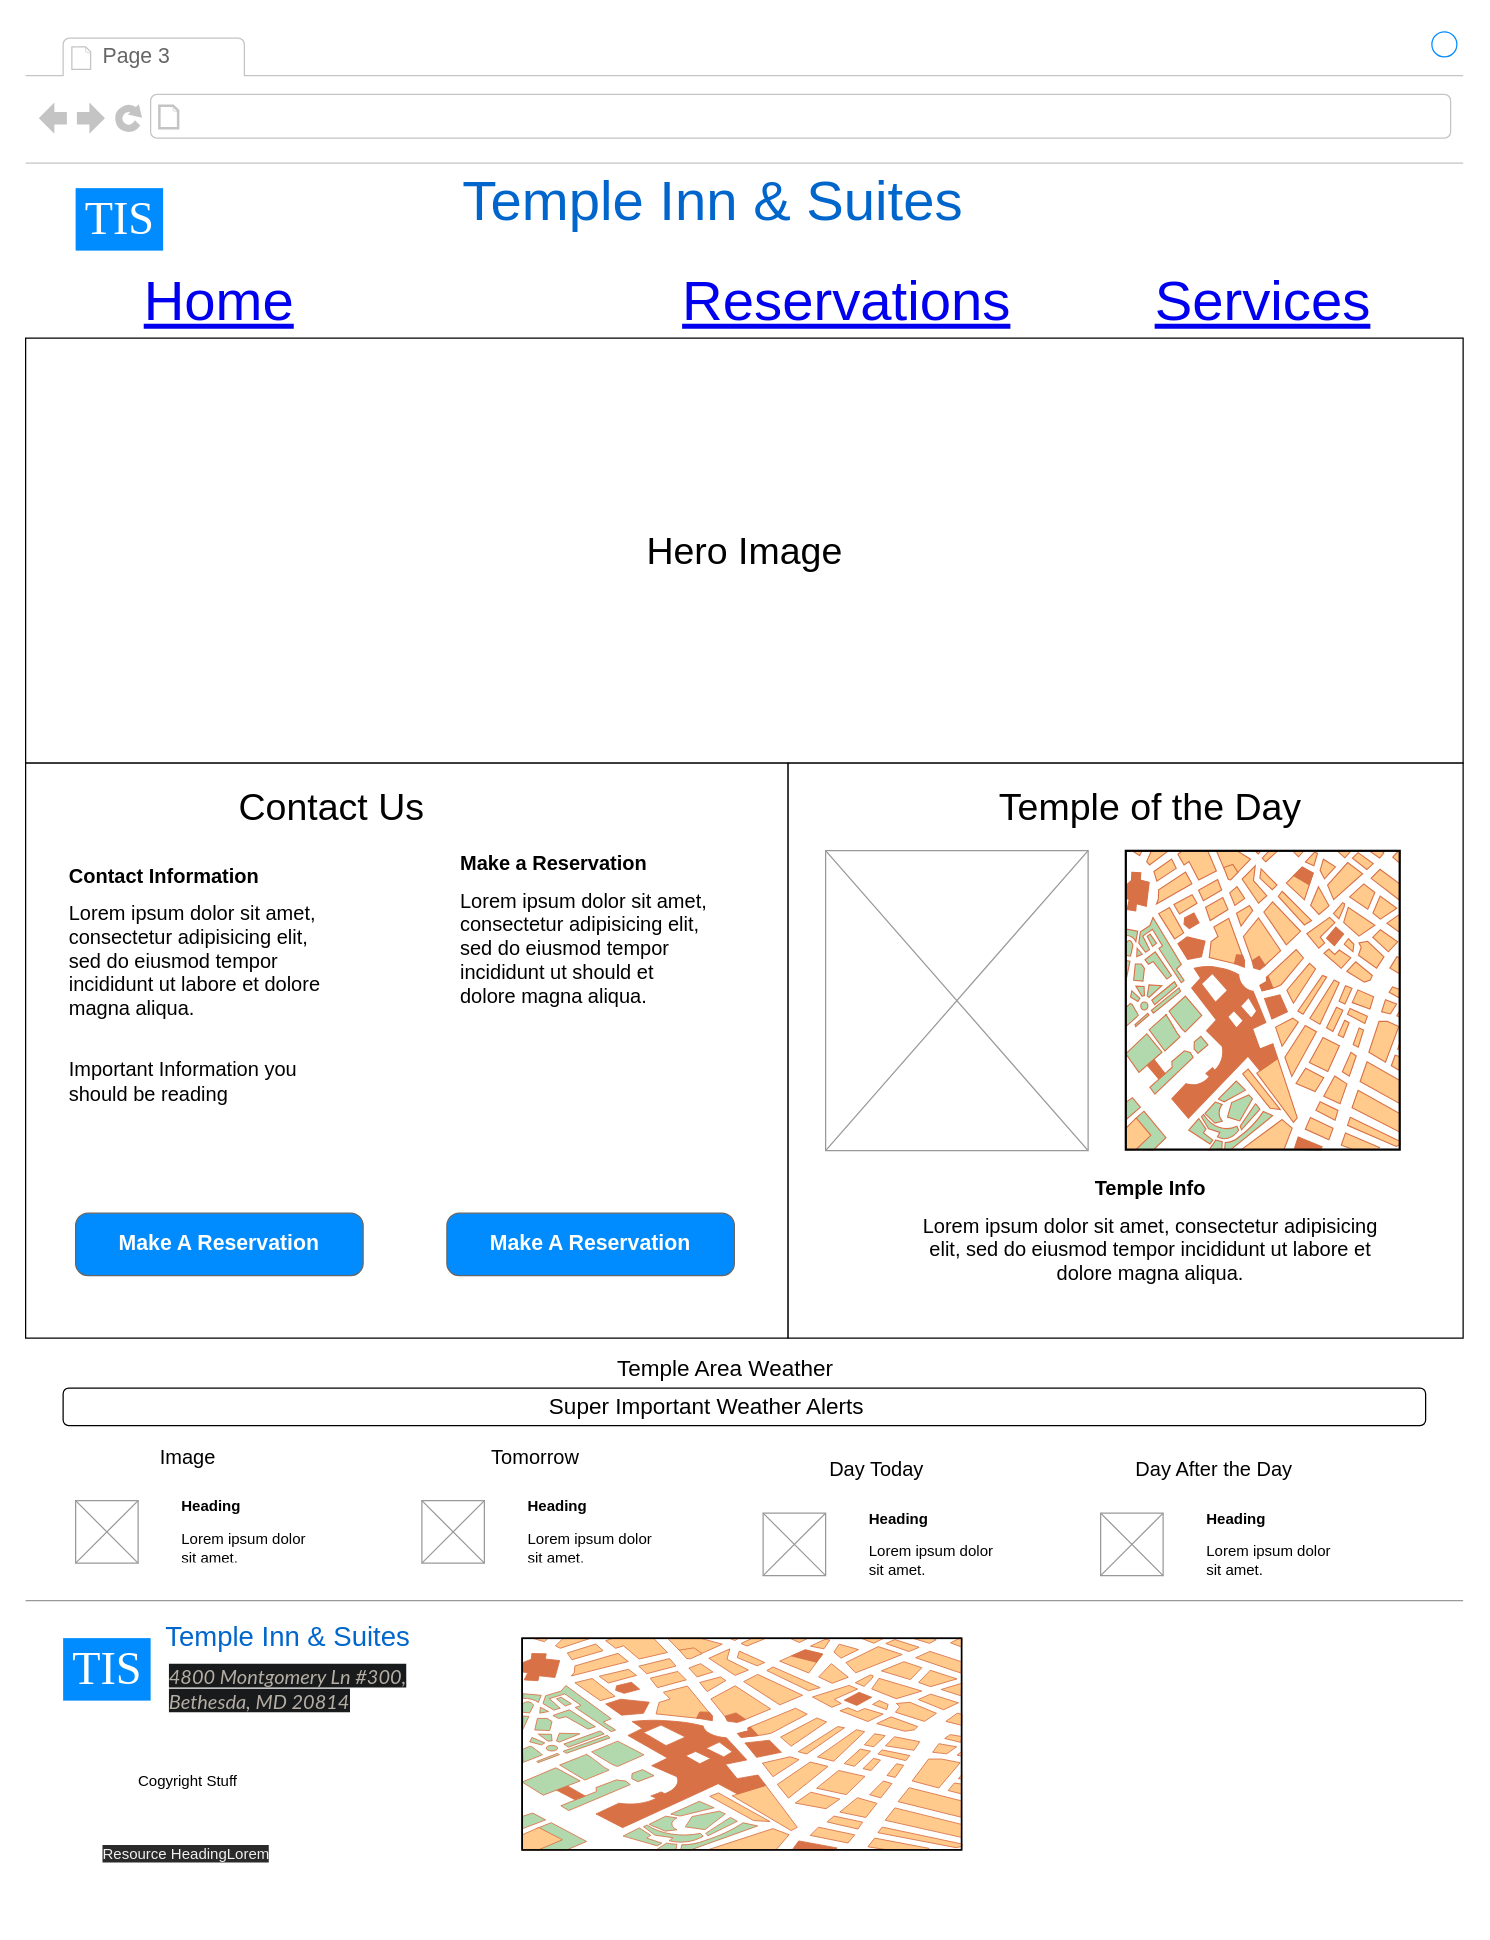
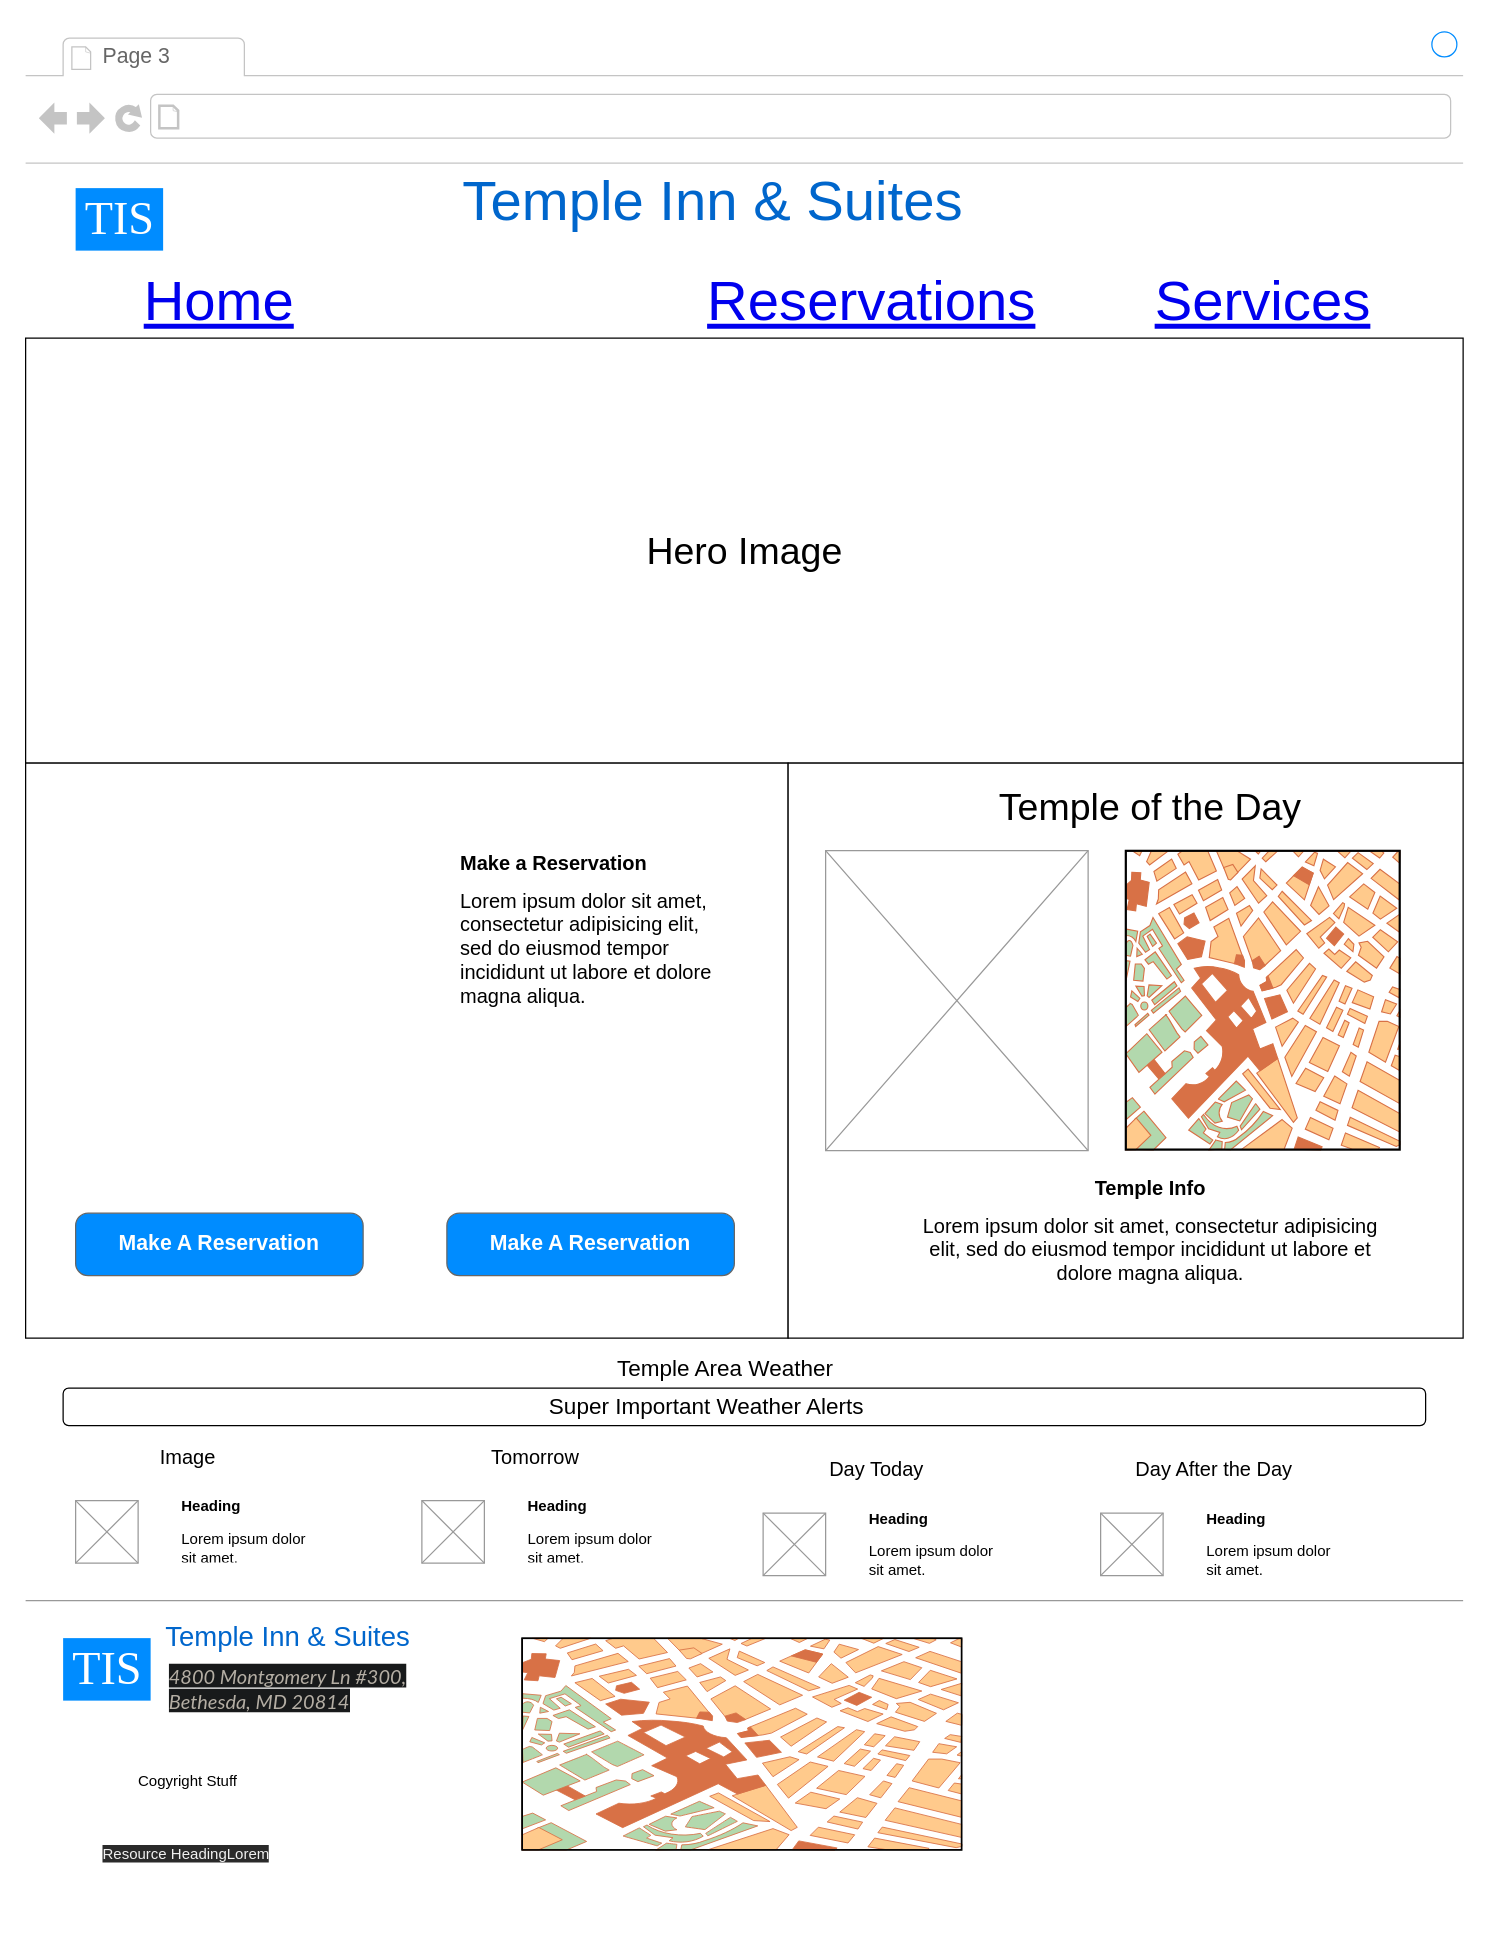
(847, 301) -> (872, 301)
(332, 807) -> none
(587, 910) -> (587, 910)
(194, 1026) -> none
